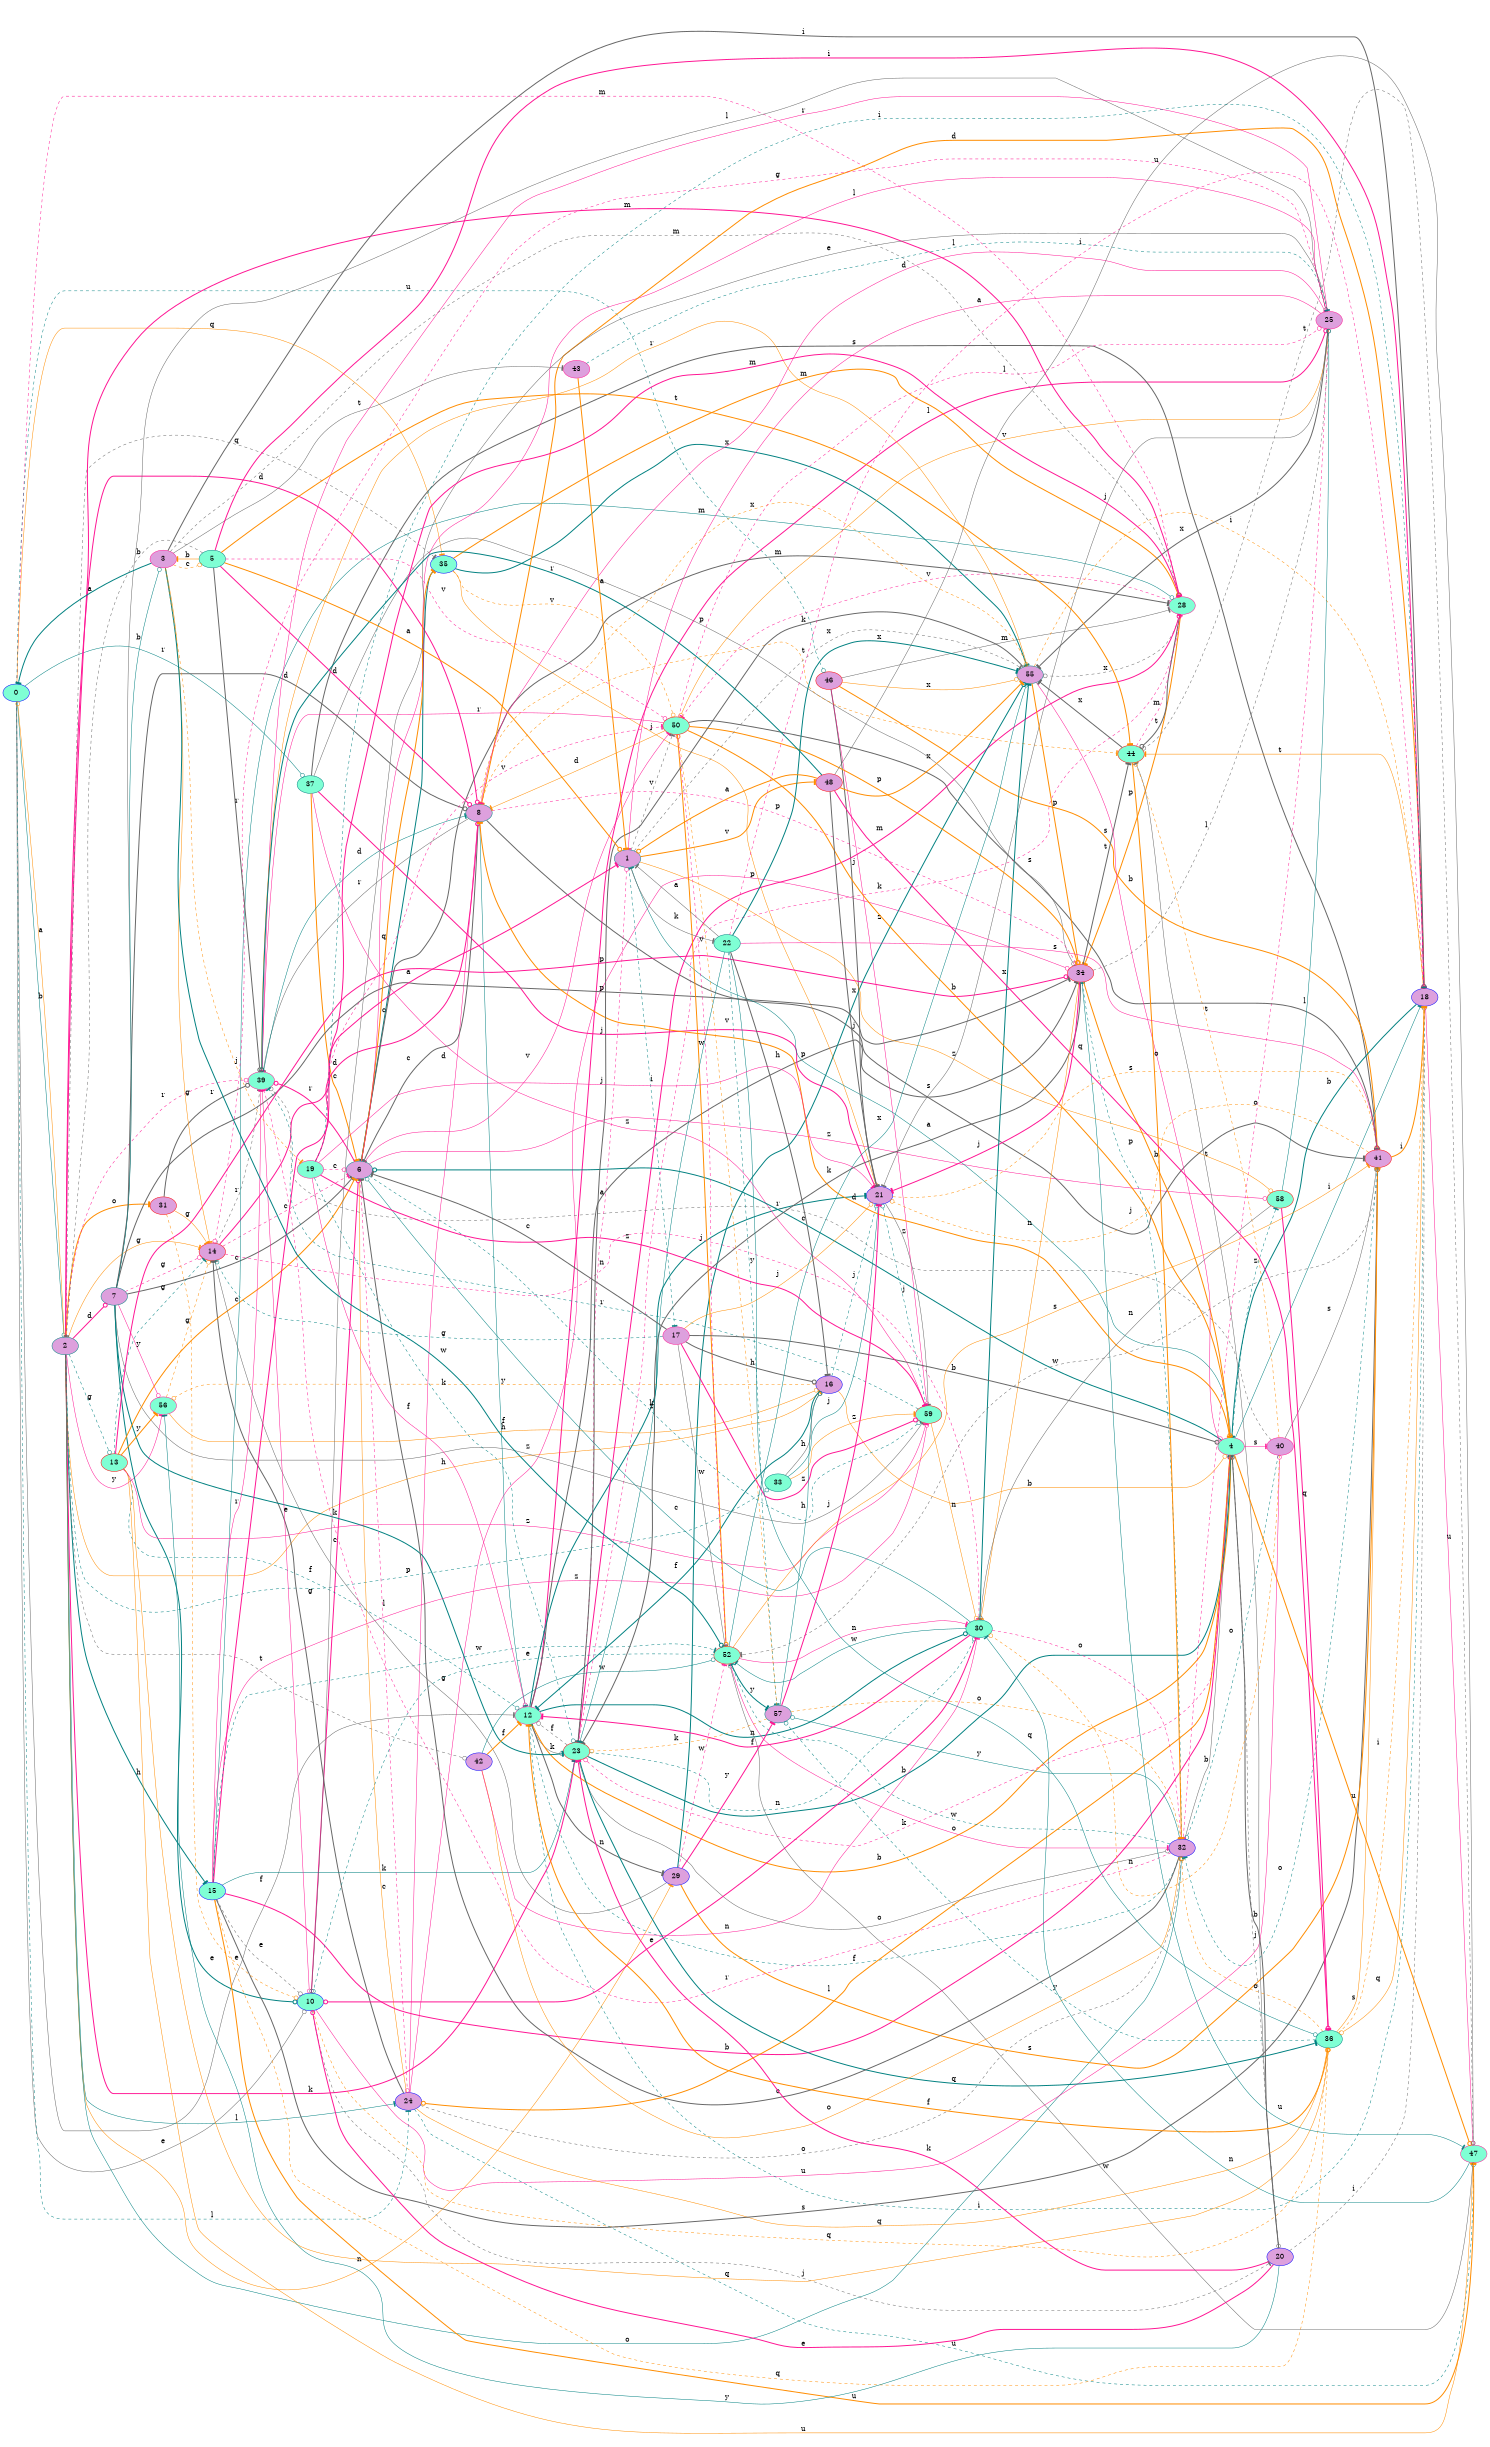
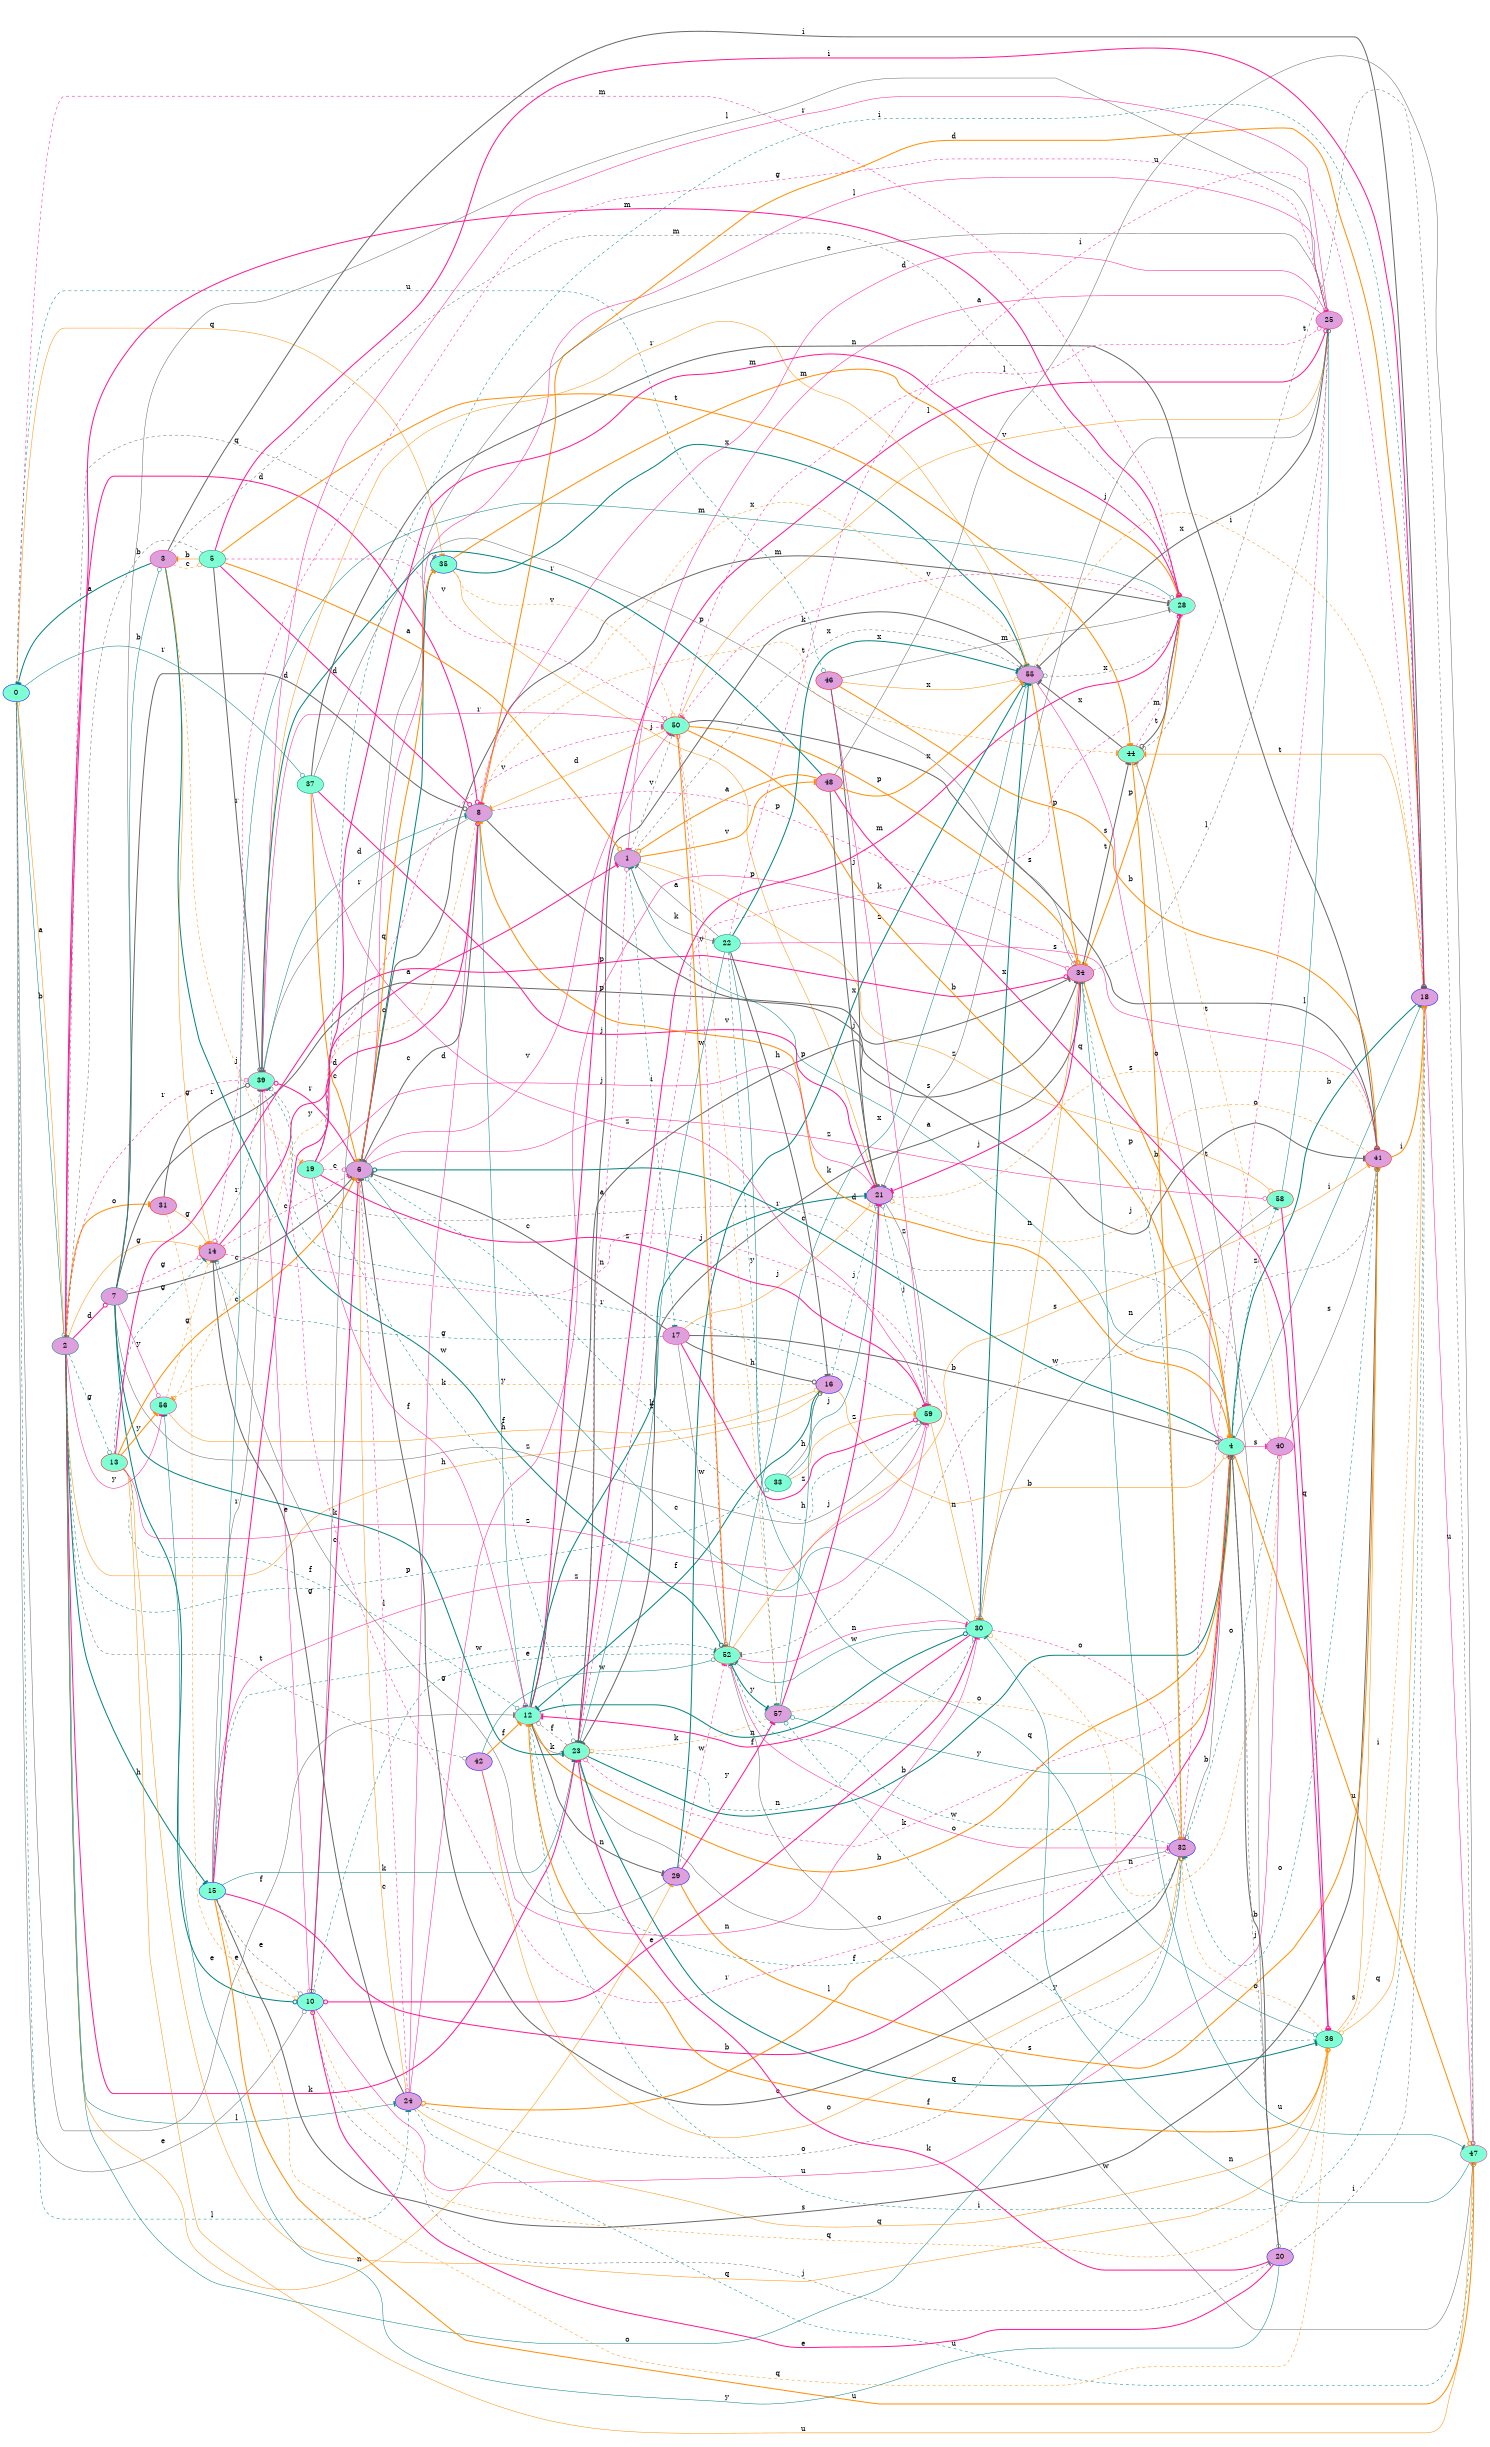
(854, 343) -> (854, 343)
(577, 369) -> none
none -> (313, 1127)
(242, 1488) -> (242, 1488)
